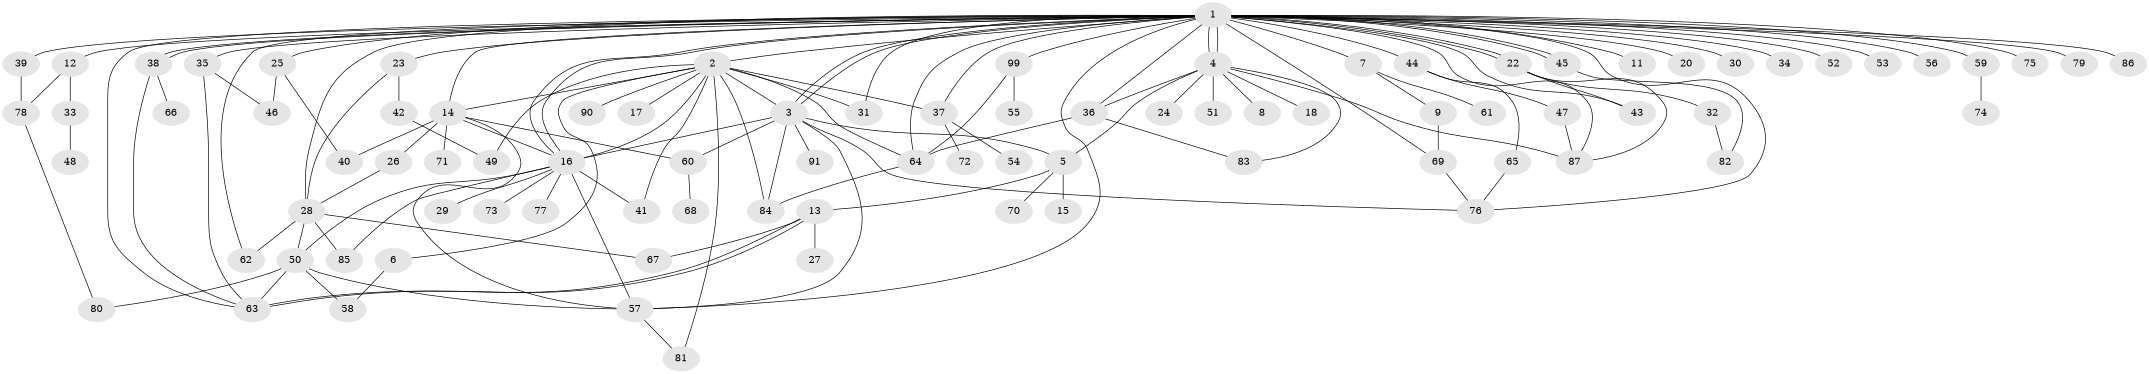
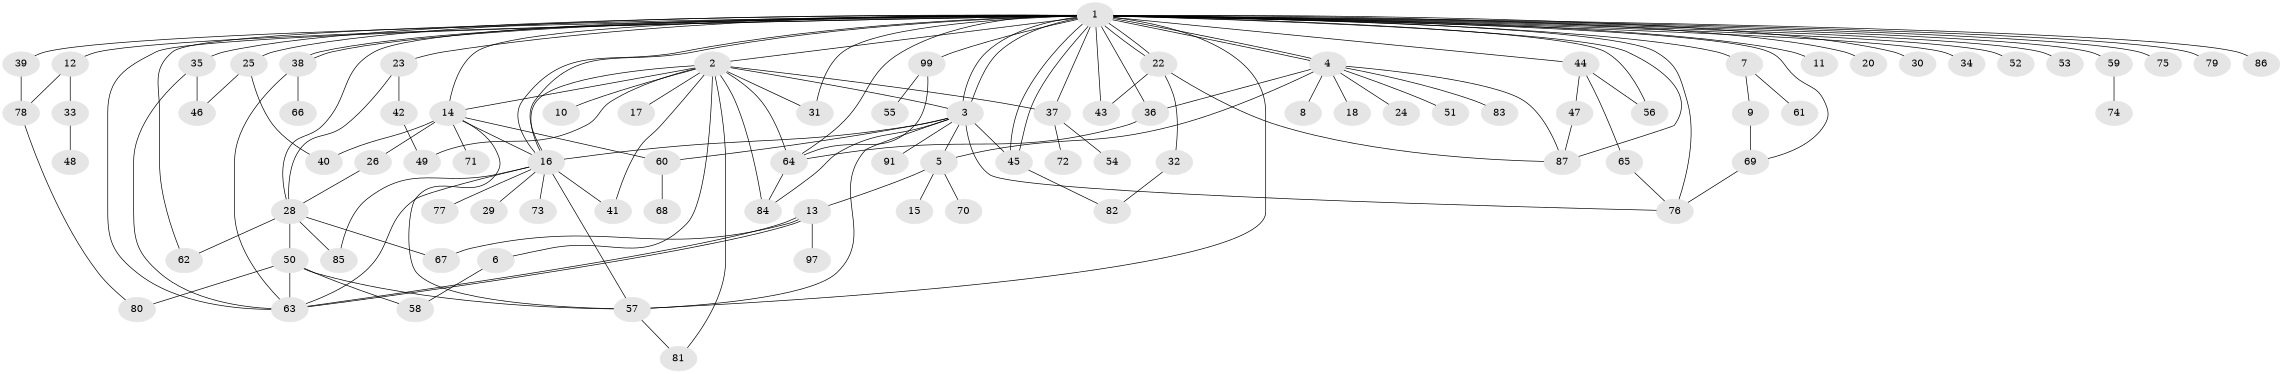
none -> (1615, 89)
(587, 113) -> (561, 113)
none -> (989, 138)
(1167, 138) -> none
(420, 187) -> (401, 212)
(815, 261) -> (812, 261)
